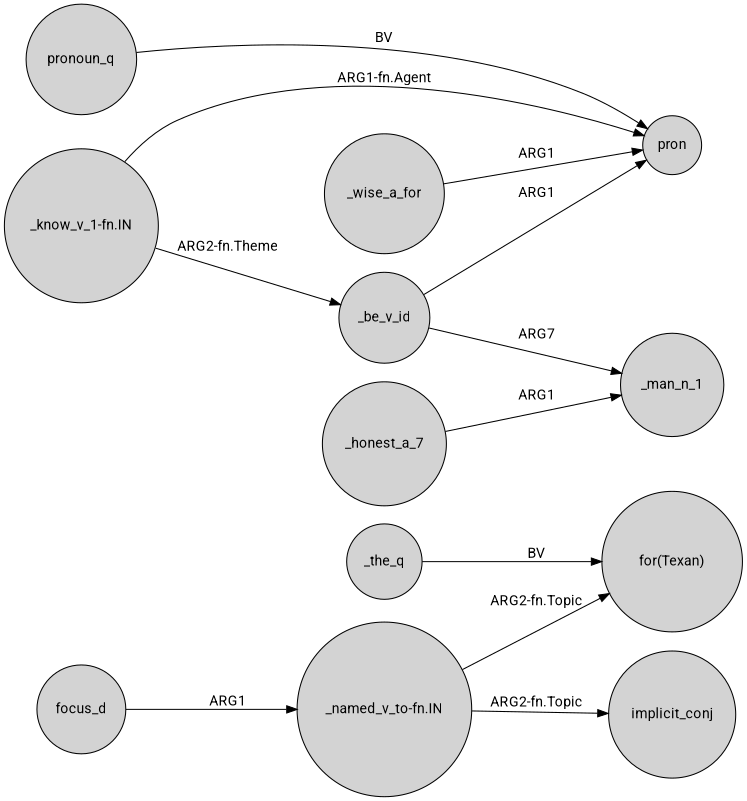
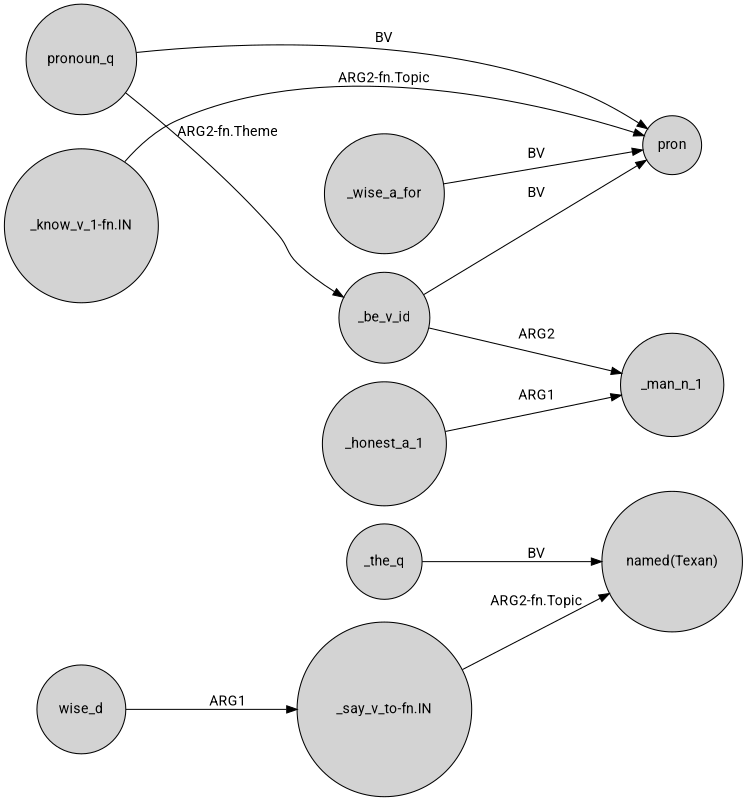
(384, 79) -> (384, 79)
(537, 154) -> (537, 154)
(537, 193) -> (537, 193)
(243, 275) -> (234, 189)
(537, 335) -> (537, 335)
(384, 444) -> (384, 444)
(672, 562) -> (672, 562)
(81, 709) -> (81, 709)
(384, 709) -> (384, 709)
(672, 715) -> none
